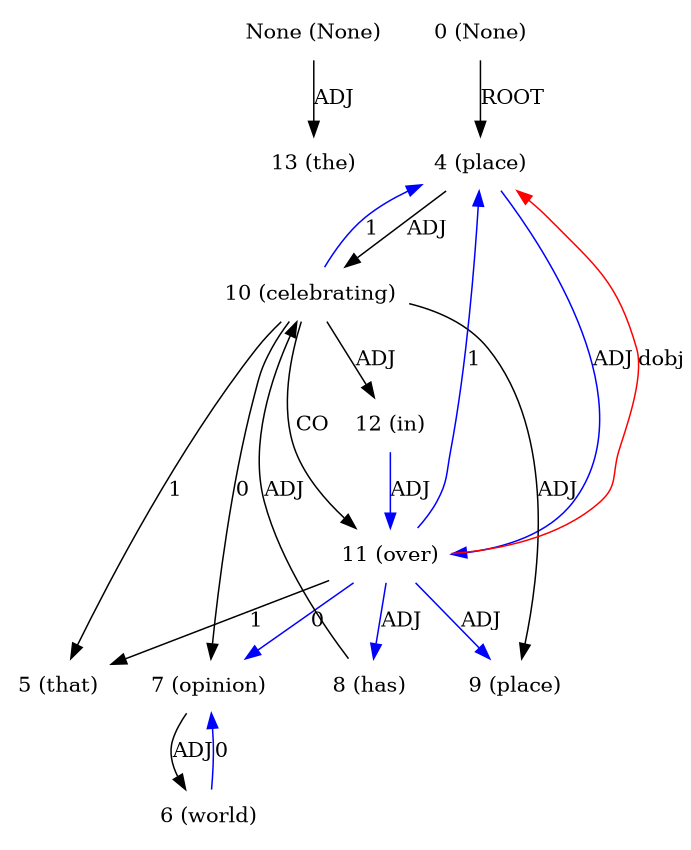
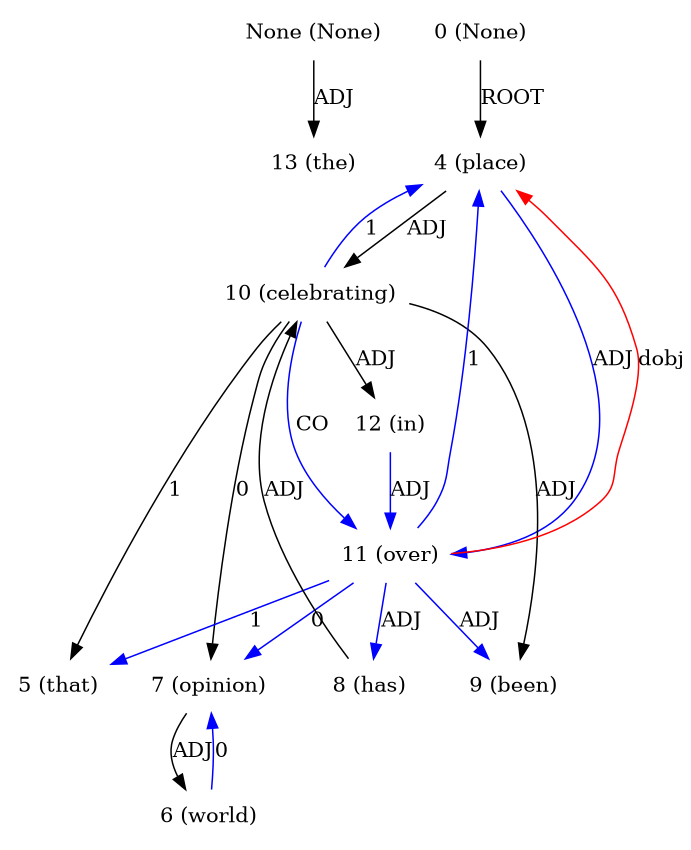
(290, 428) -> (290, 428)
(227, 620) -> (227, 620)
(515, 686) -> (513, 686)
